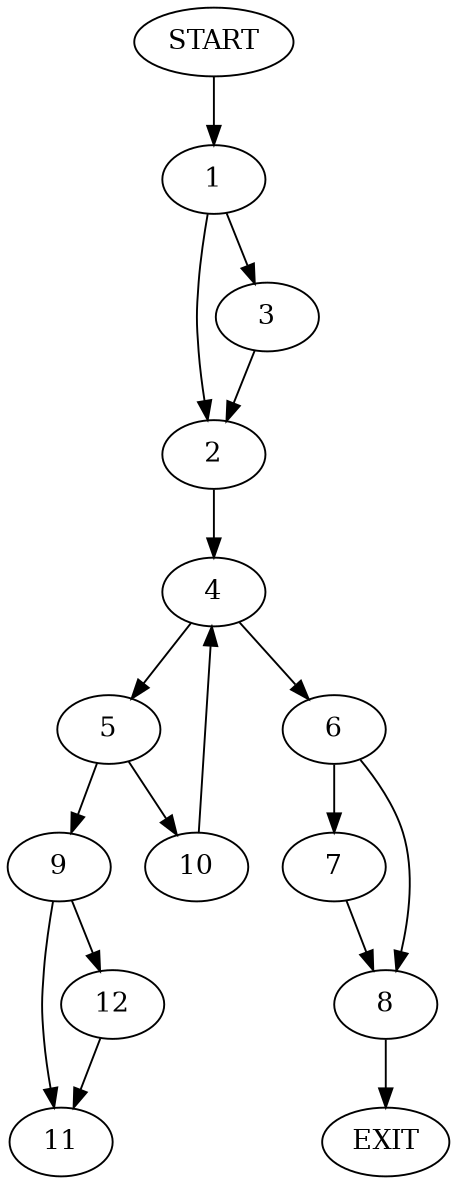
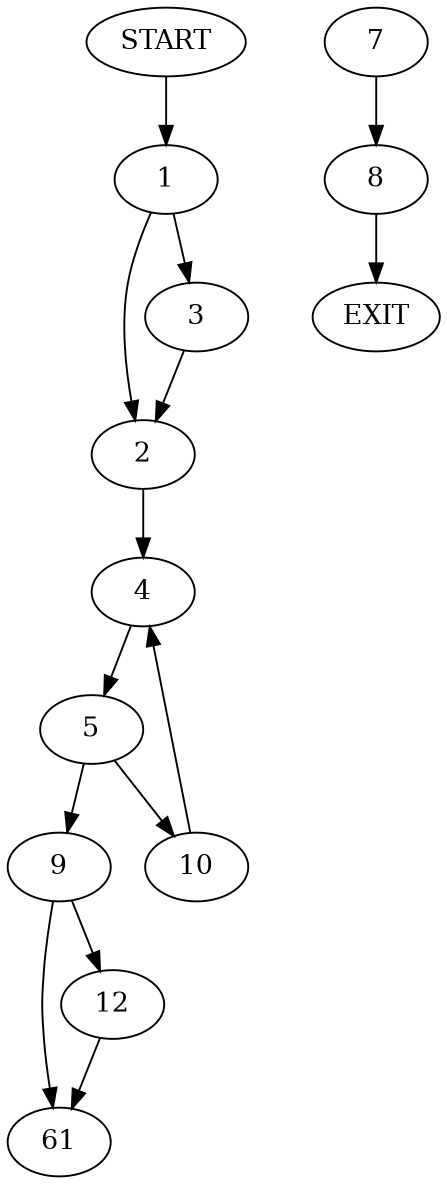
(334, 730) -> none
(61, 1142) -> (59, 1142)
